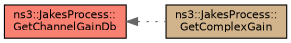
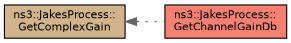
(152, 22) -> (151, 22)
